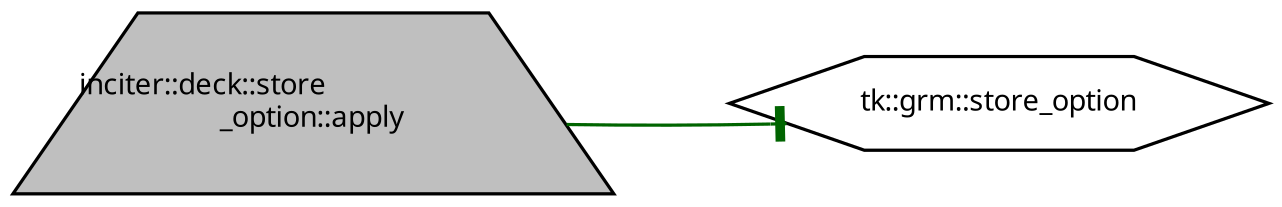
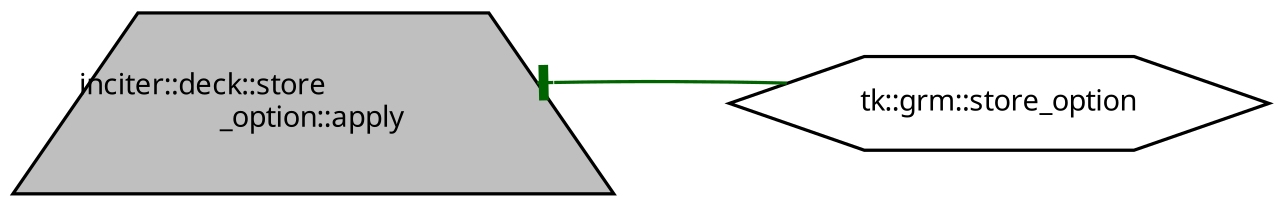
(668, 125) -> (671, 82)
